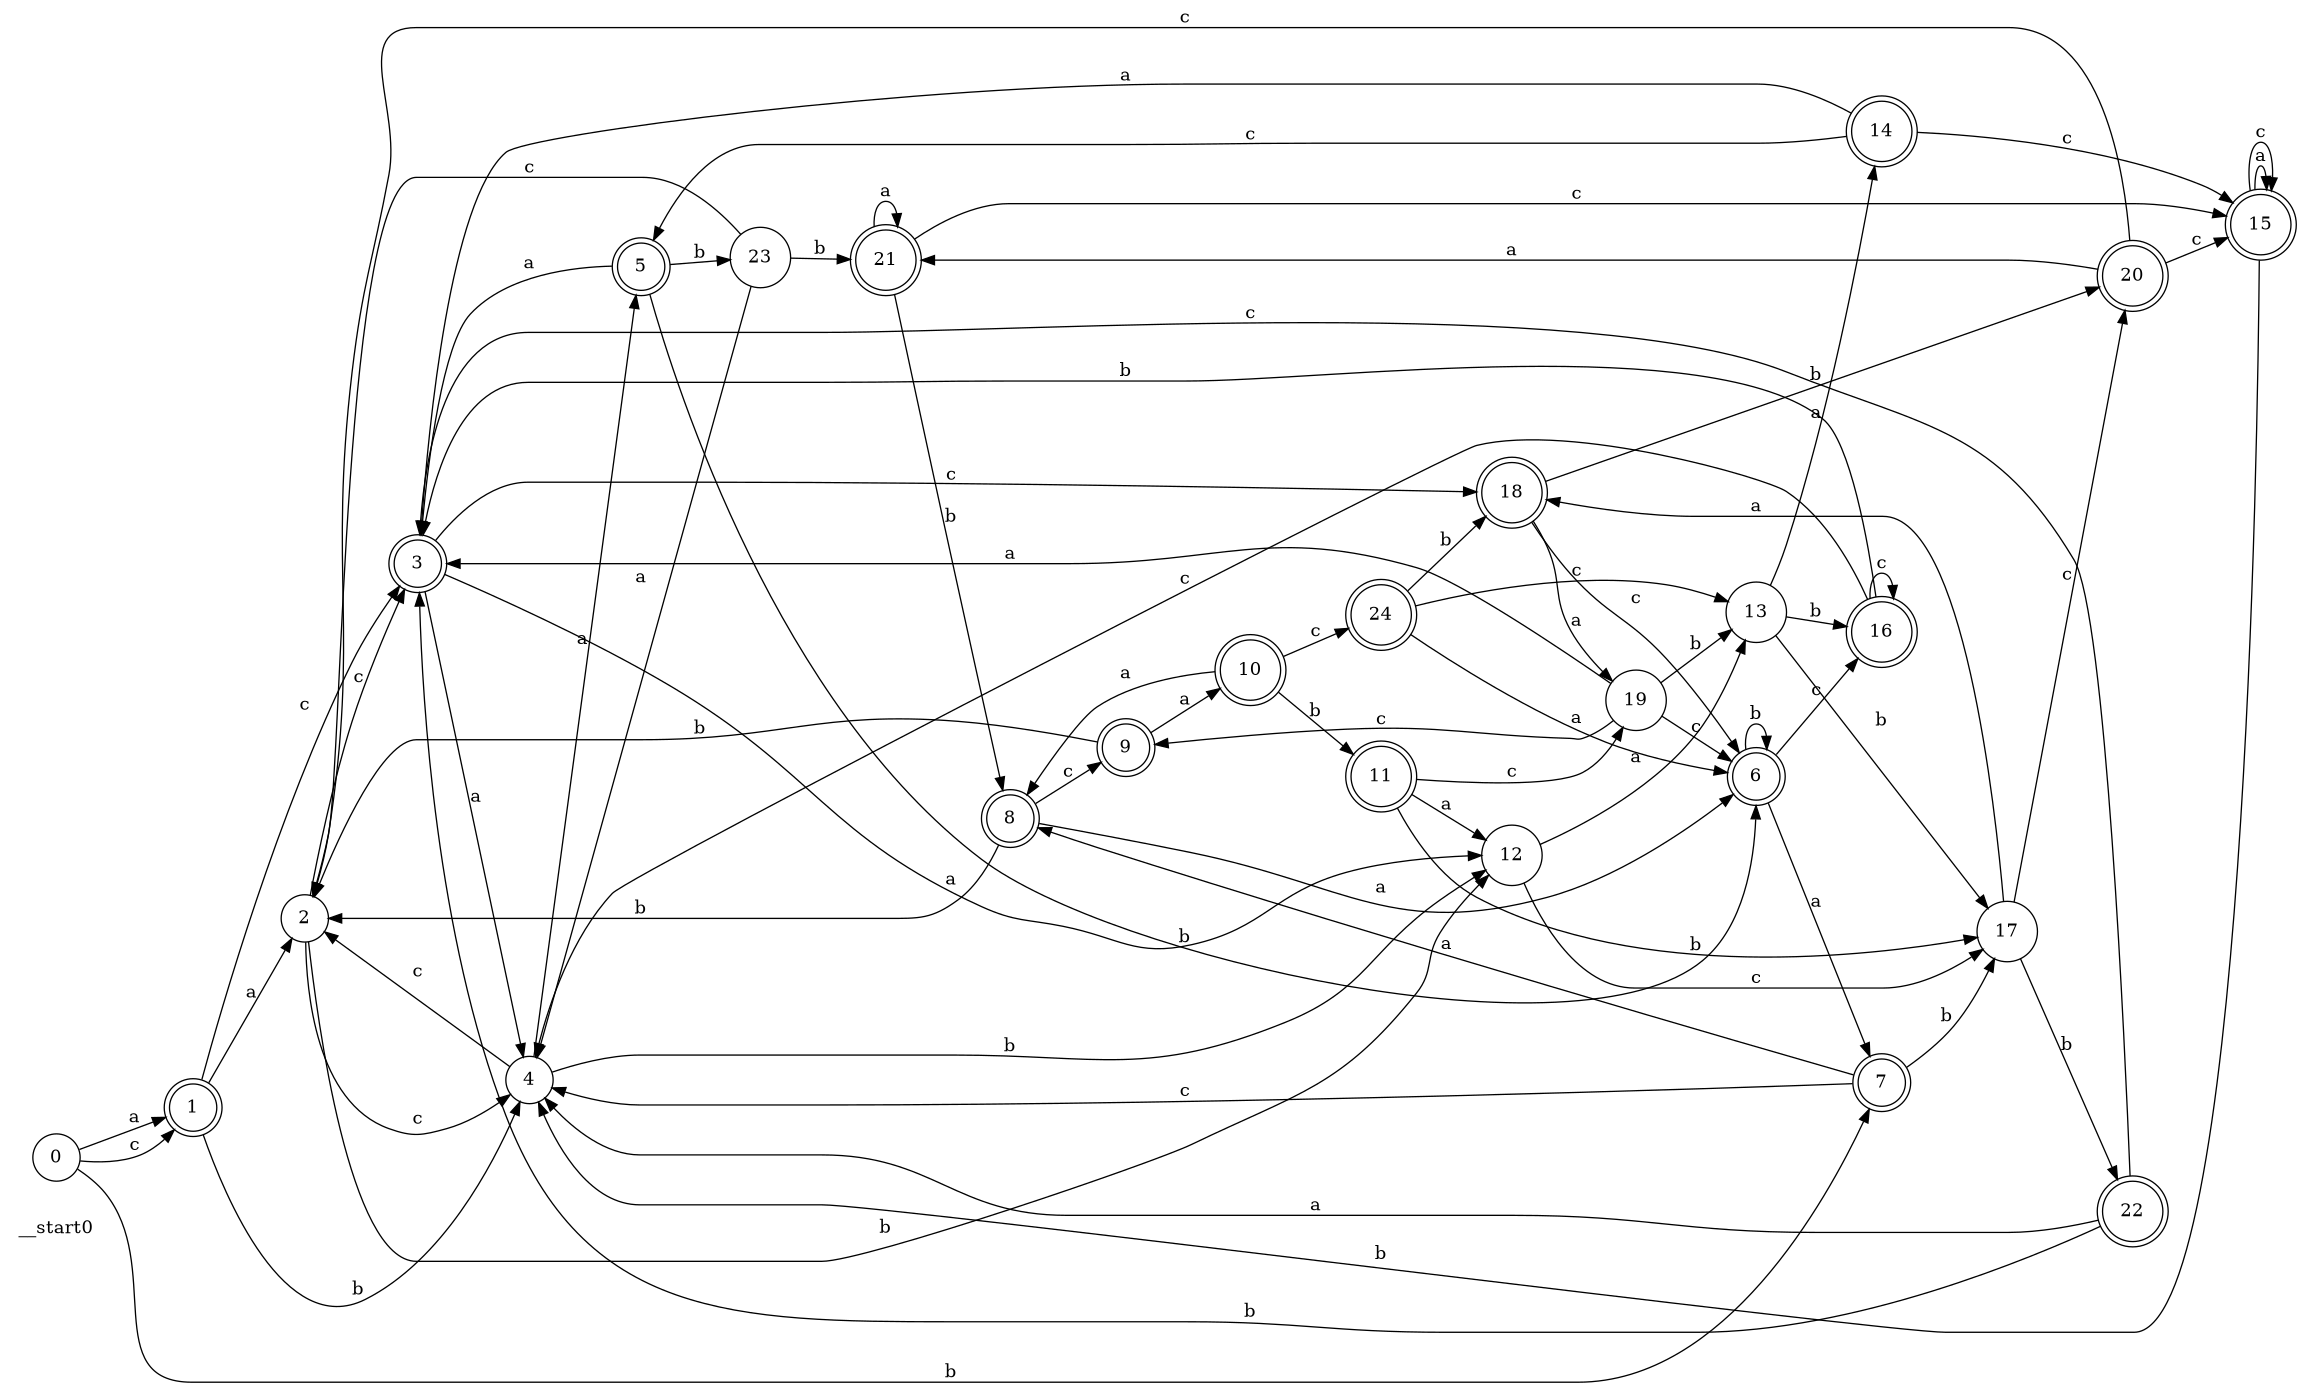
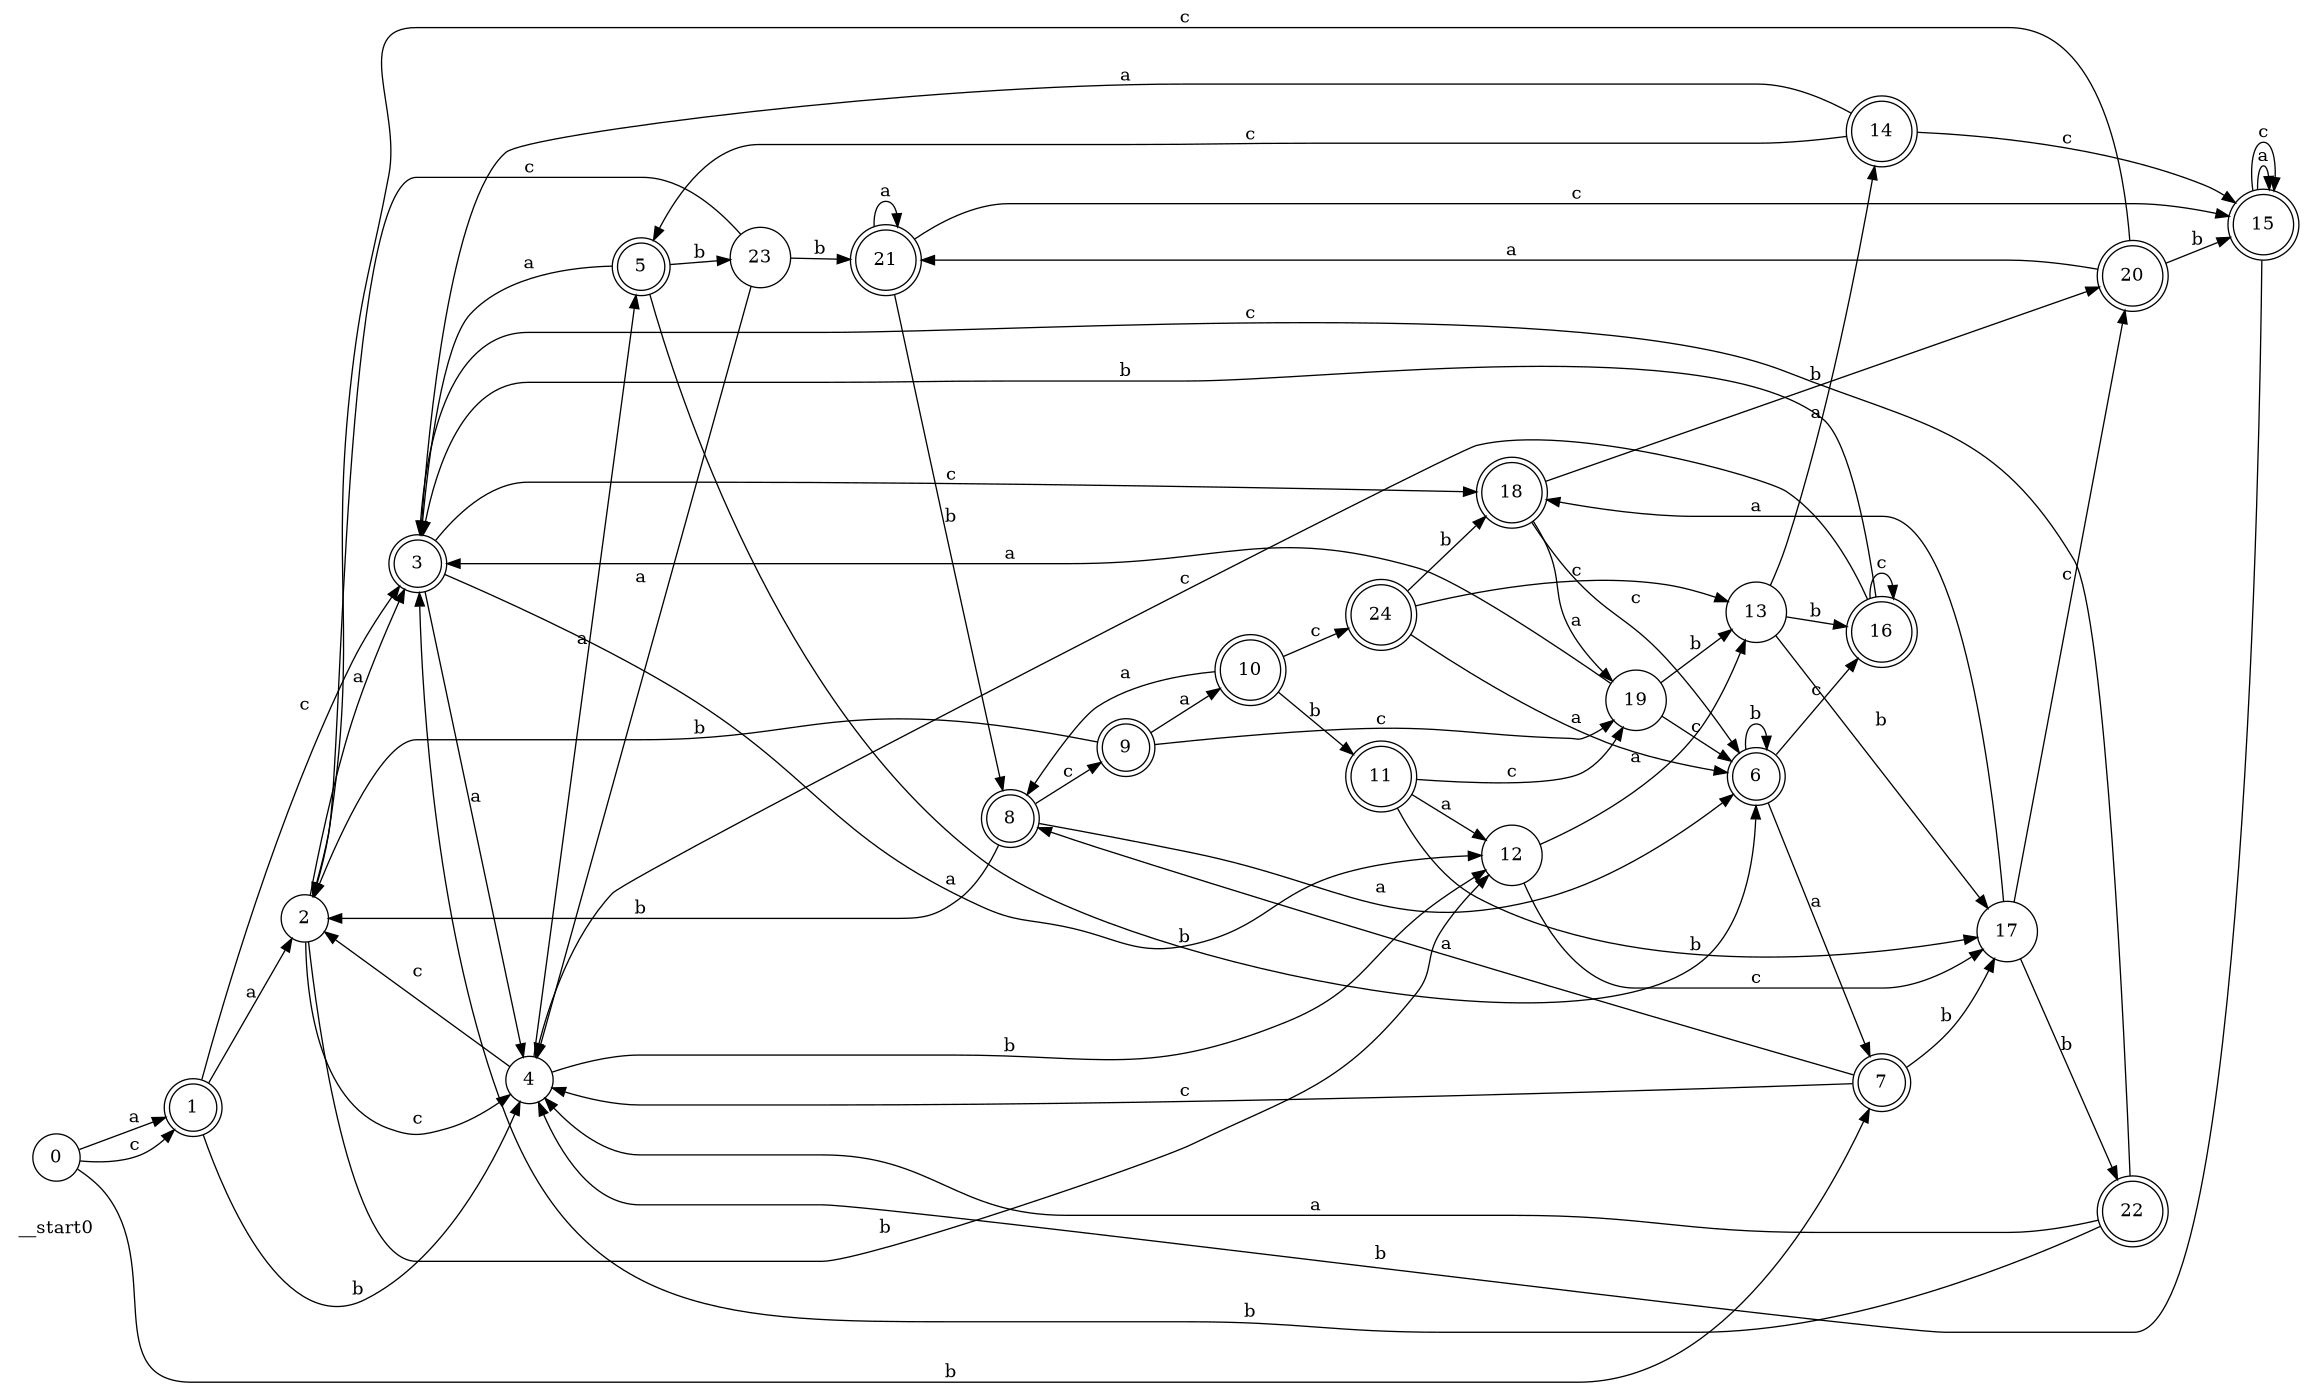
(2197, 240) -> (2198, 240)
(359, 677) -> (359, 677)
(1393, 728) -> (1380, 728)
